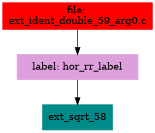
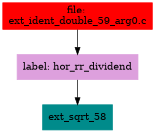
(78, 67) -> (78, 67)
